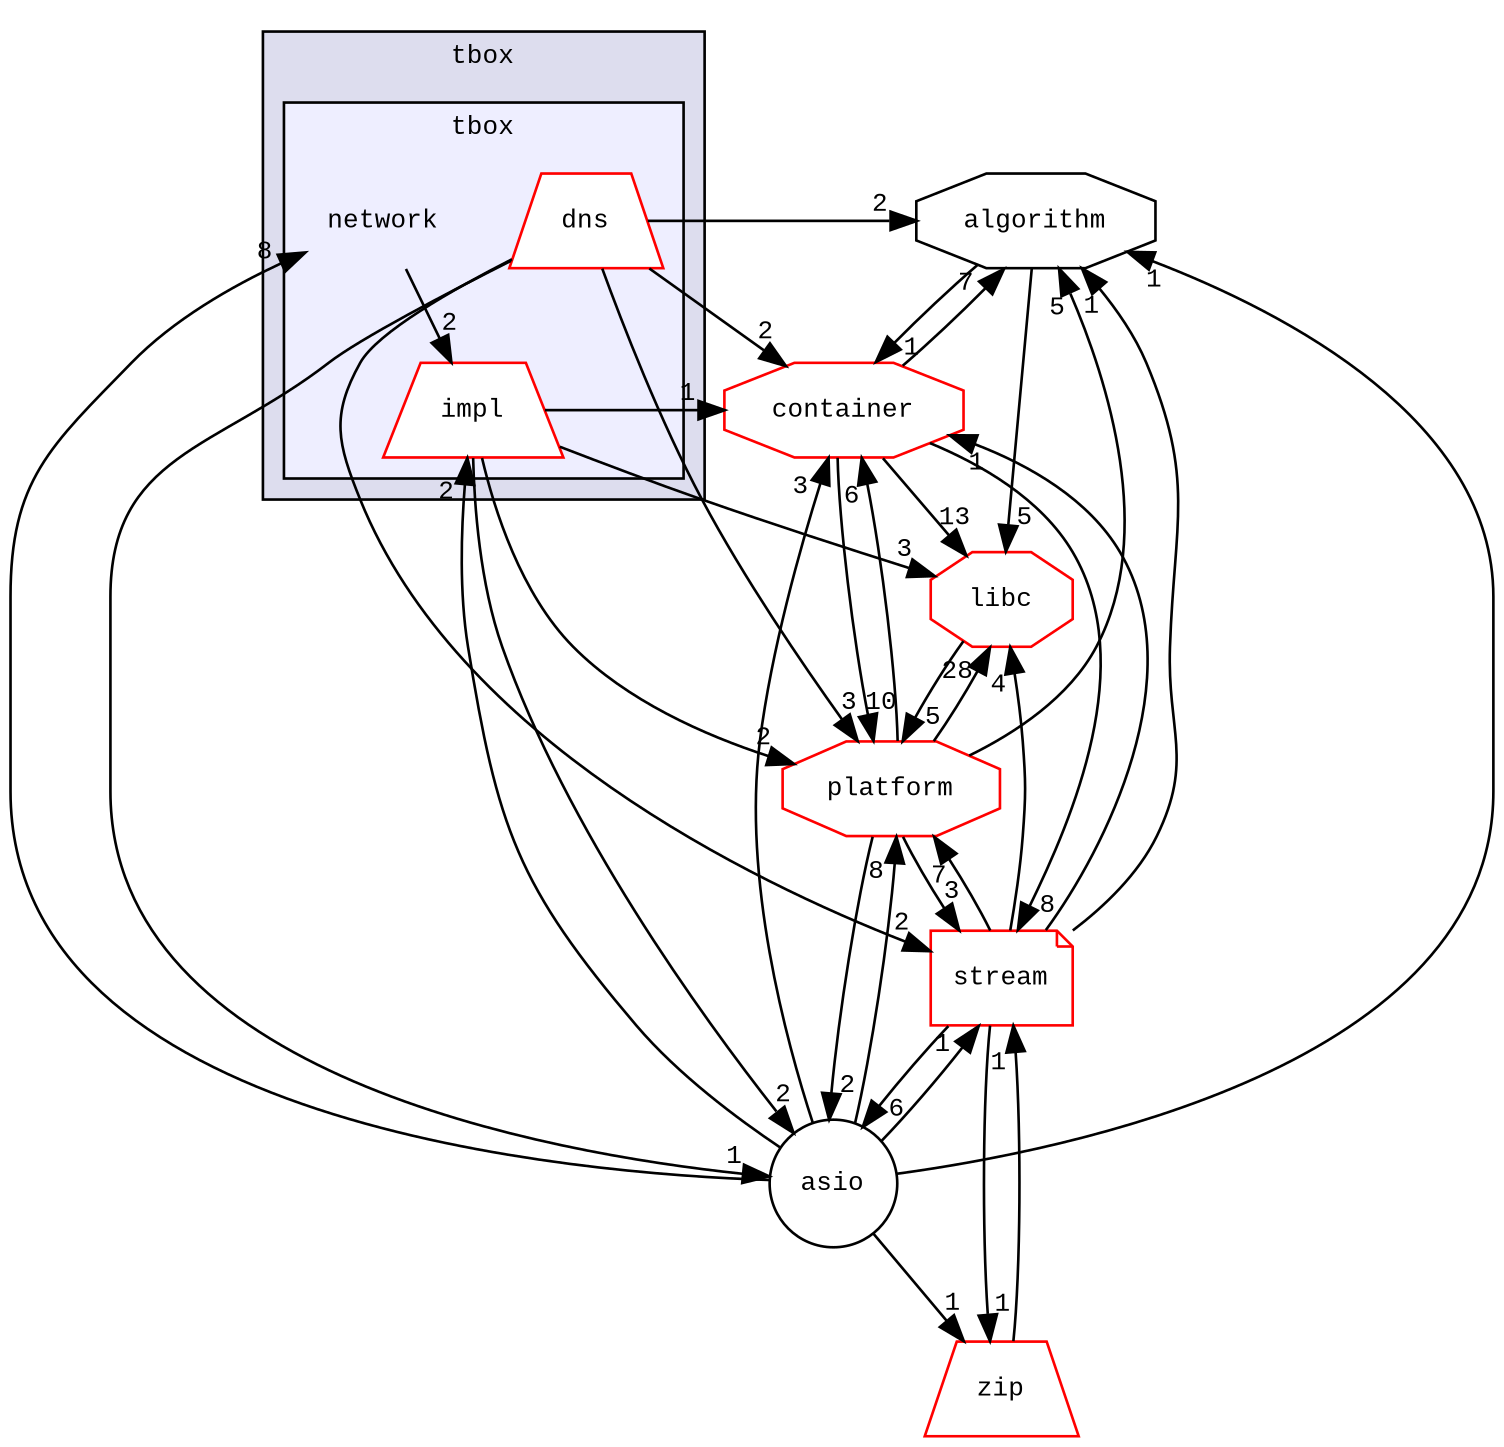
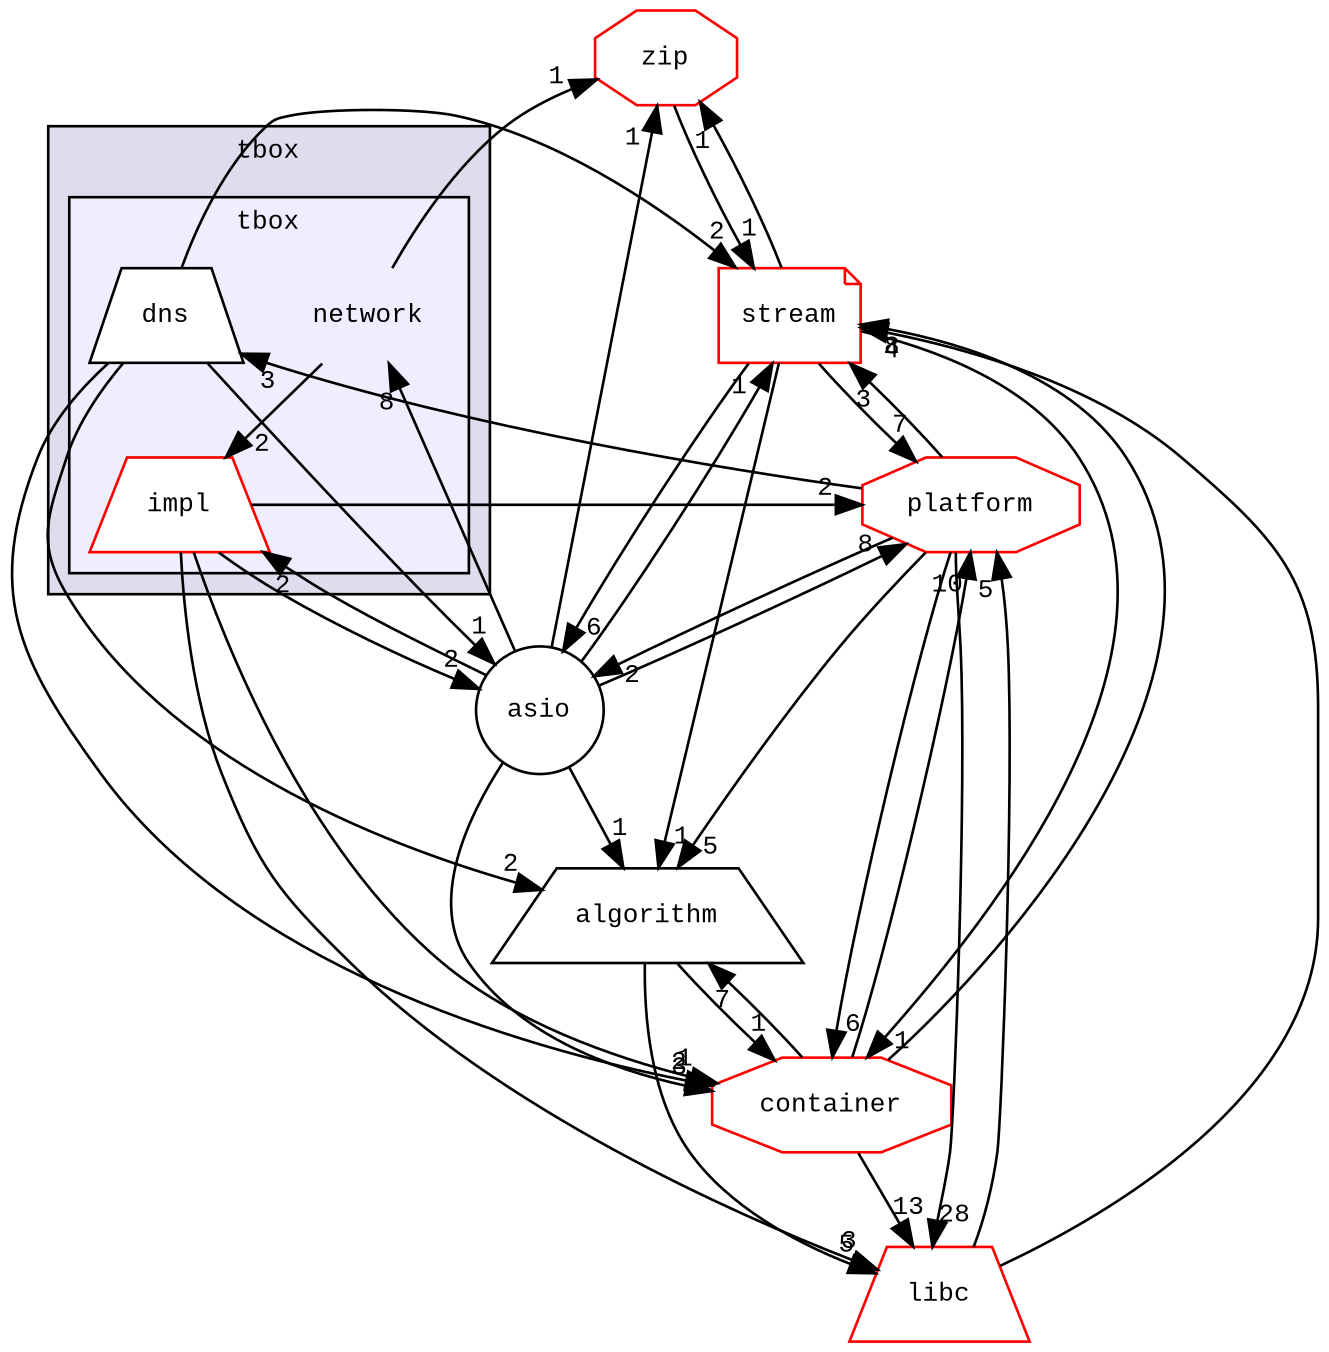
none -> (467, 163)
(586, 221) -> (167, 316)
(1036, 221) -> (648, 916)
(717, 526) -> (561, 437)
(1002, 599) -> (940, 1294)
(1025, 802) -> (1318, 750)
(1002, 1389) -> (666, 58)
